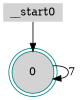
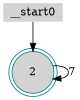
(33, 72) -> (33, 72)
